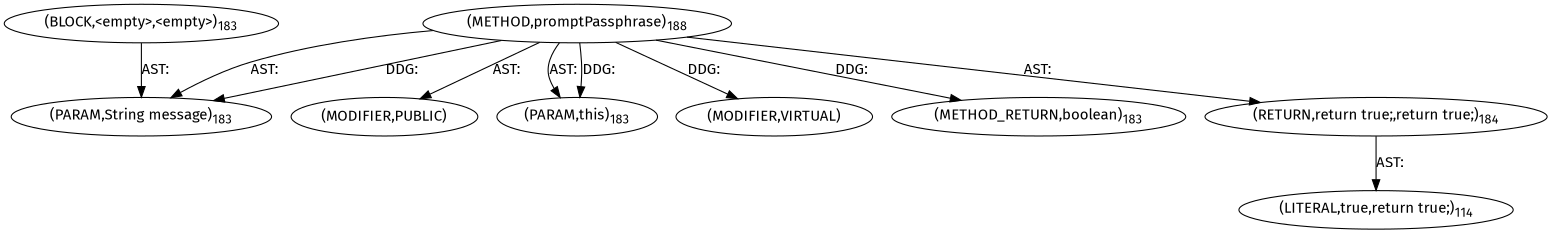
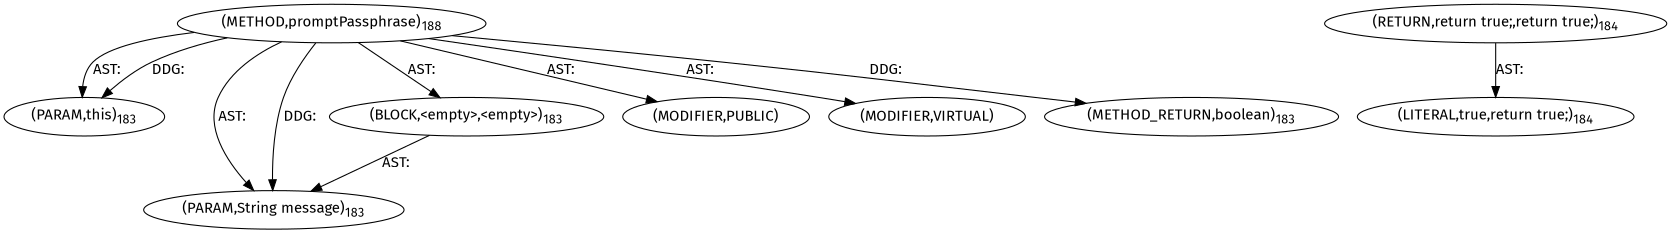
(968, 69) -> (395, 67)
(706, 70) -> (702, 70)
(1464, 208) -> (1583, 115)
